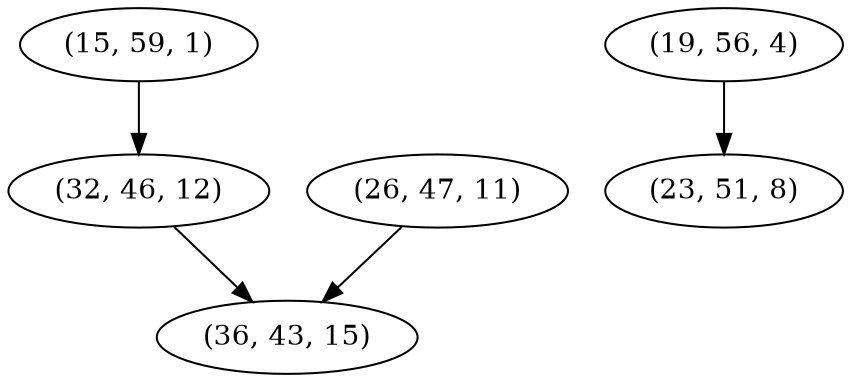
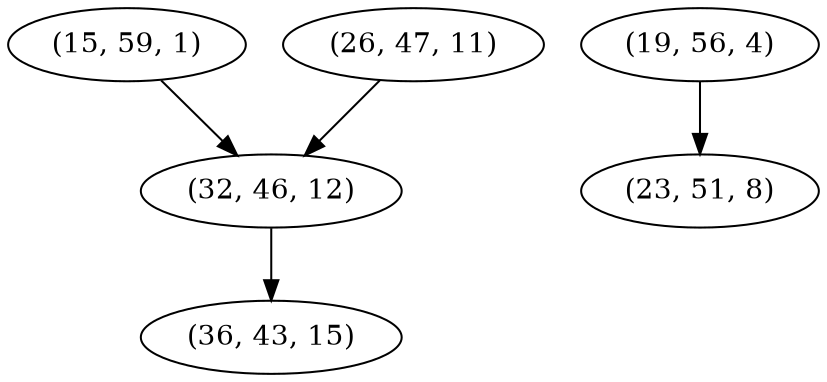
(370, 257) -> (350, 111)
